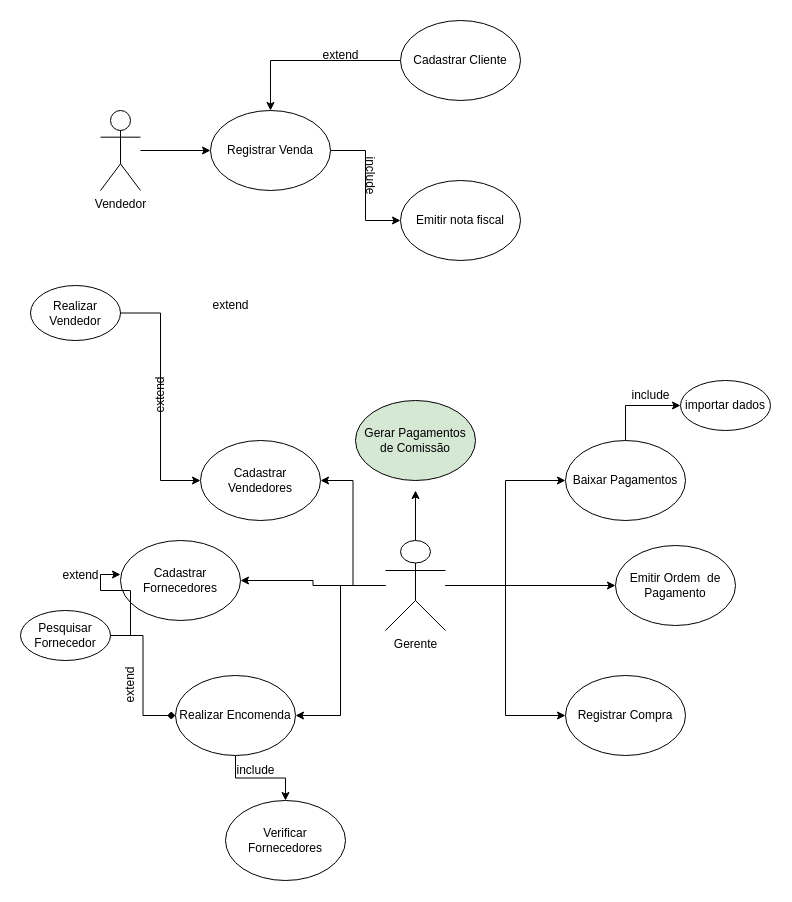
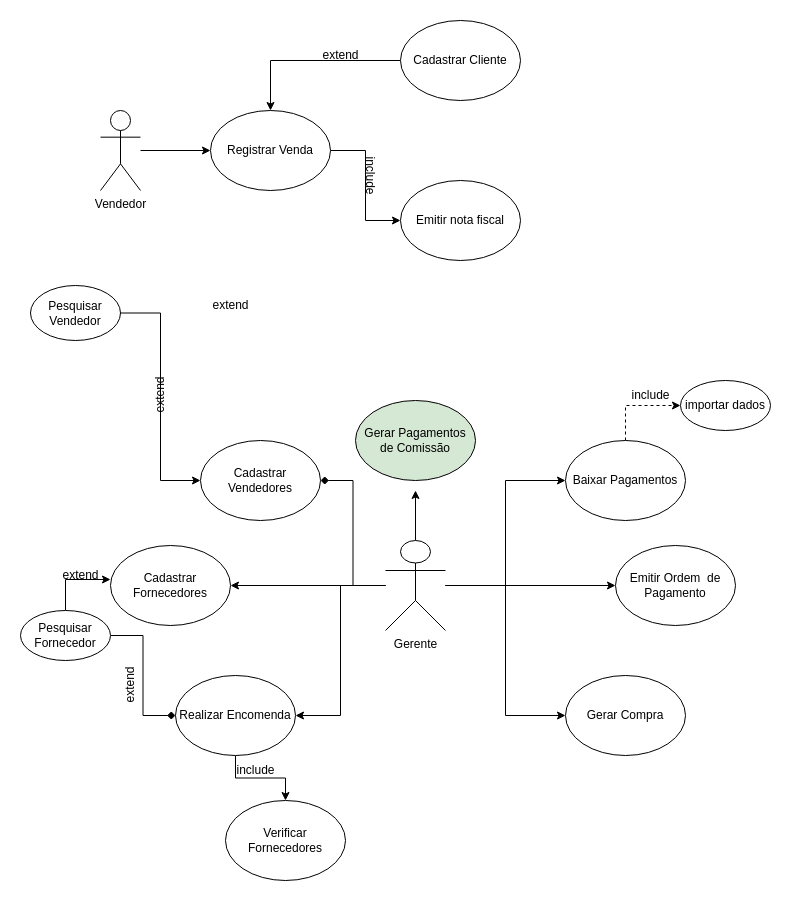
(76, 314) -> (76, 314)
(633, 406) -> (633, 406)
(328, 481) -> (329, 481)
(181, 581) -> (171, 586)
(626, 716) -> (626, 716)
